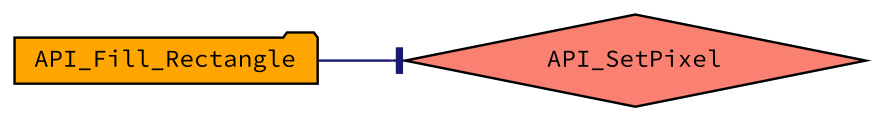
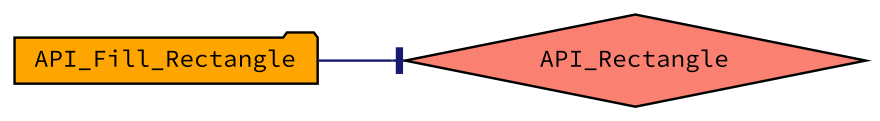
(635, 61) -> (635, 61)
